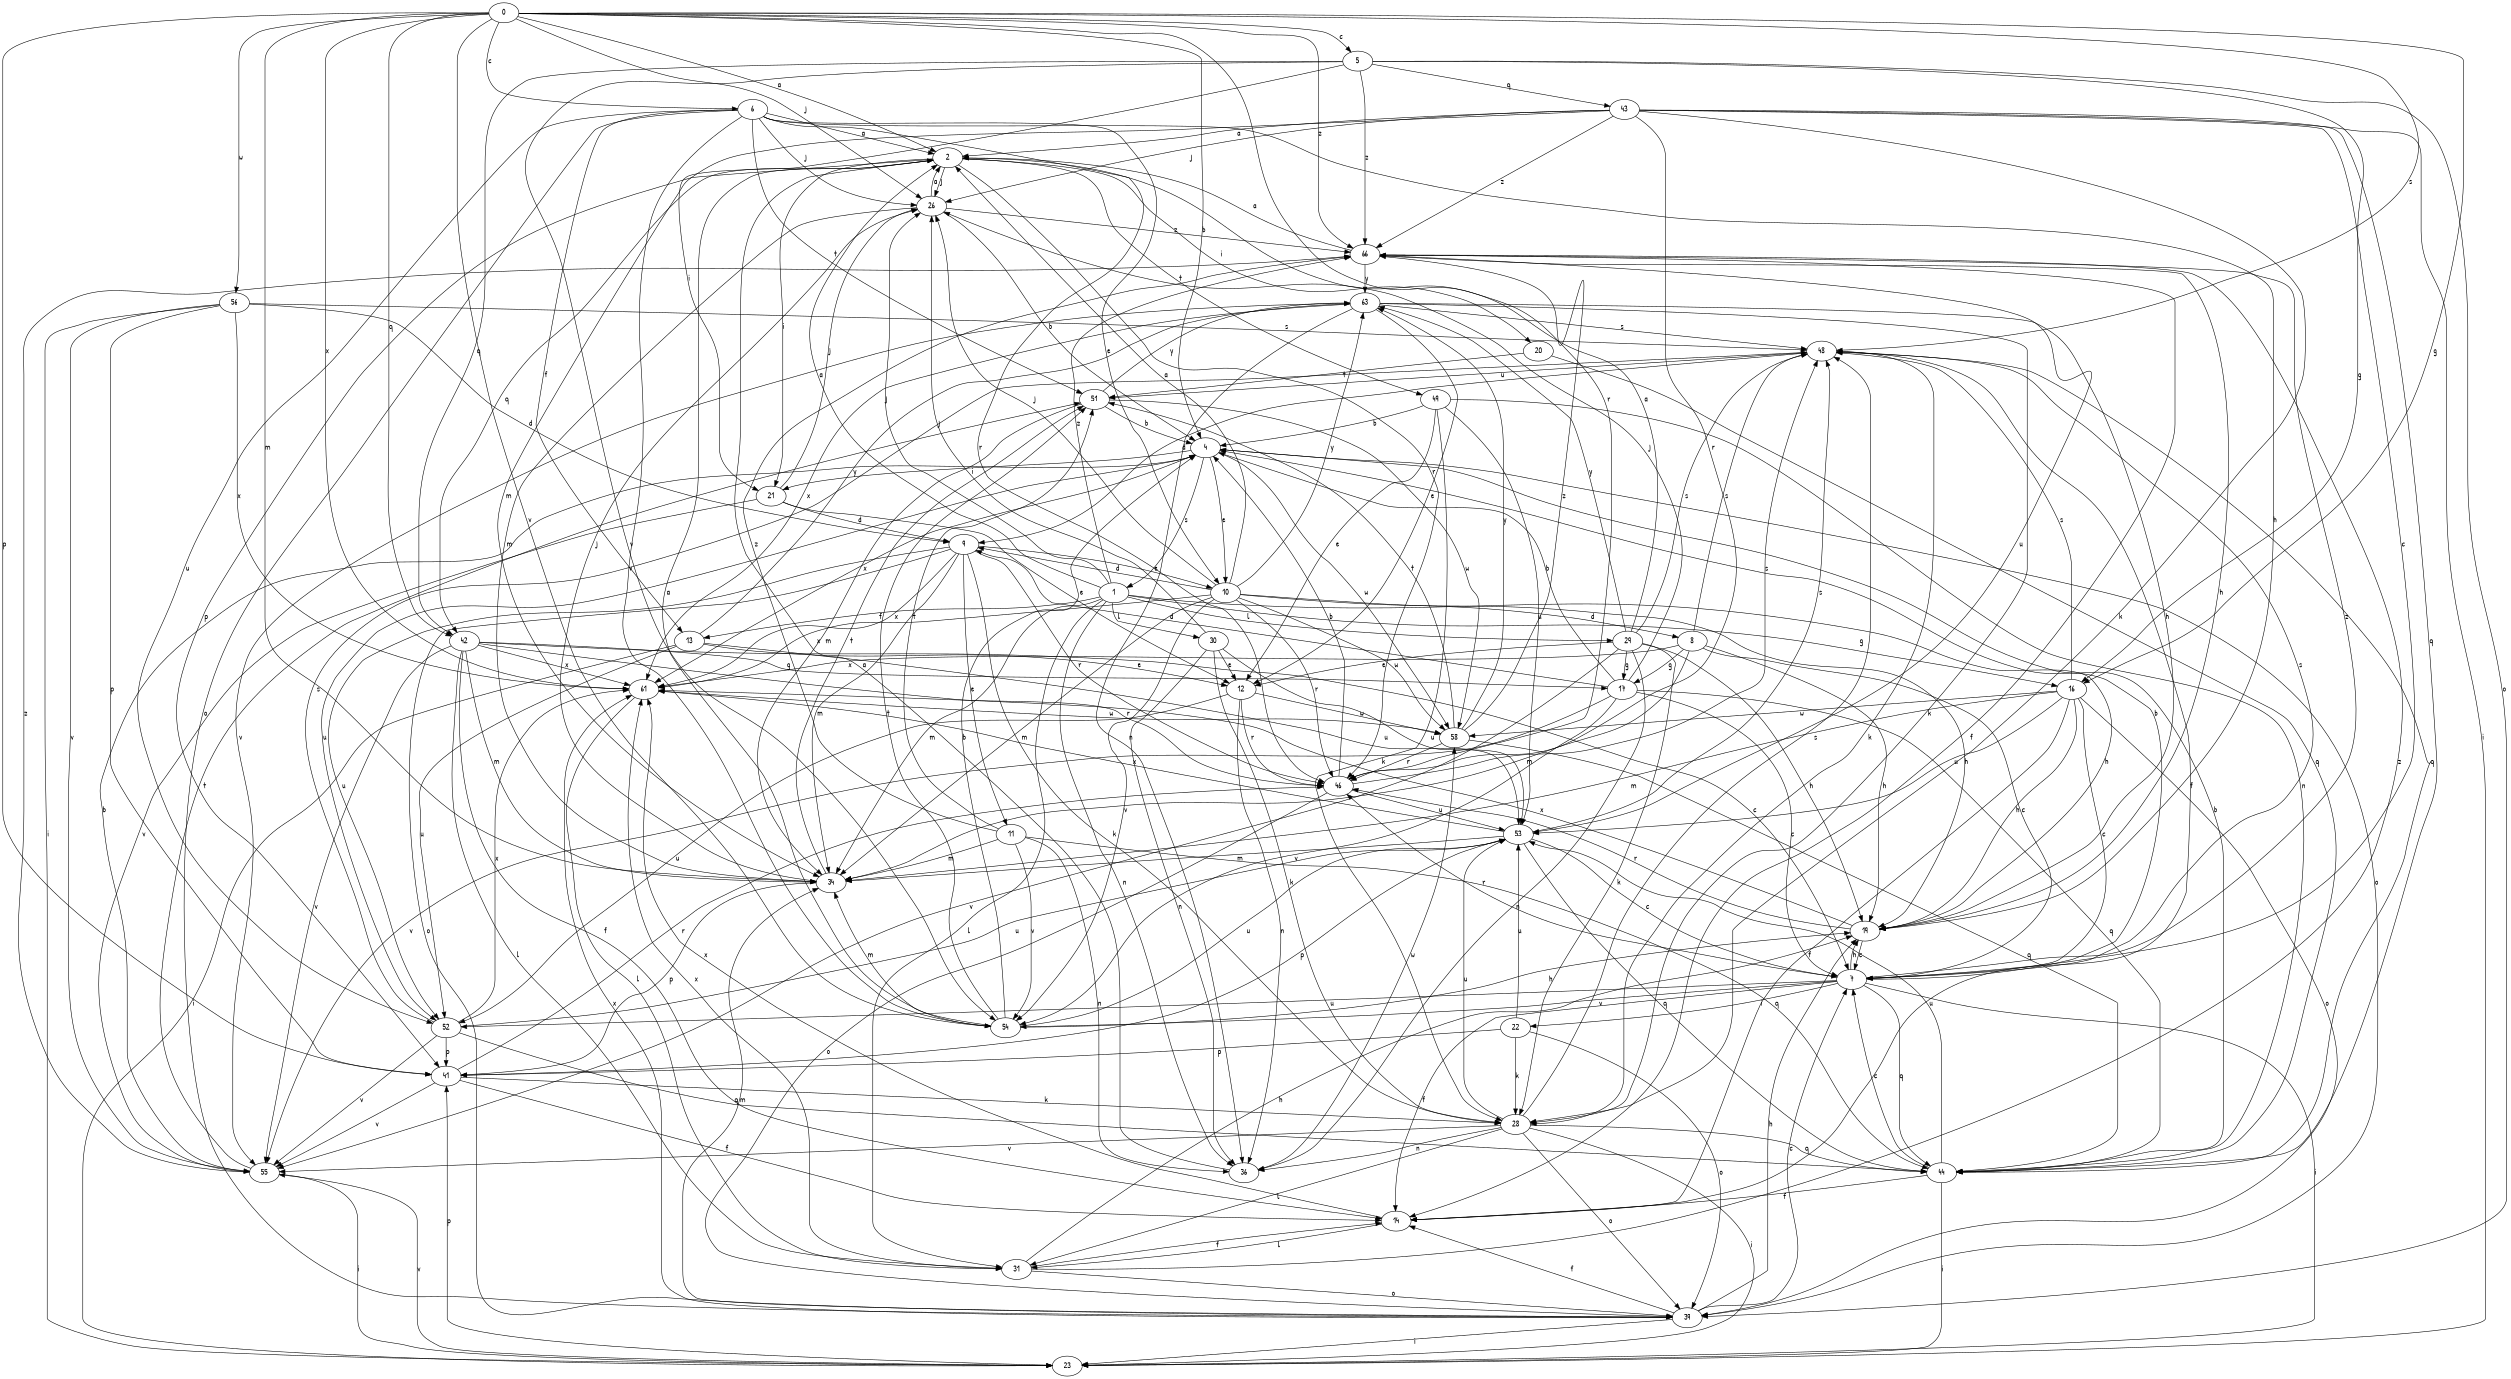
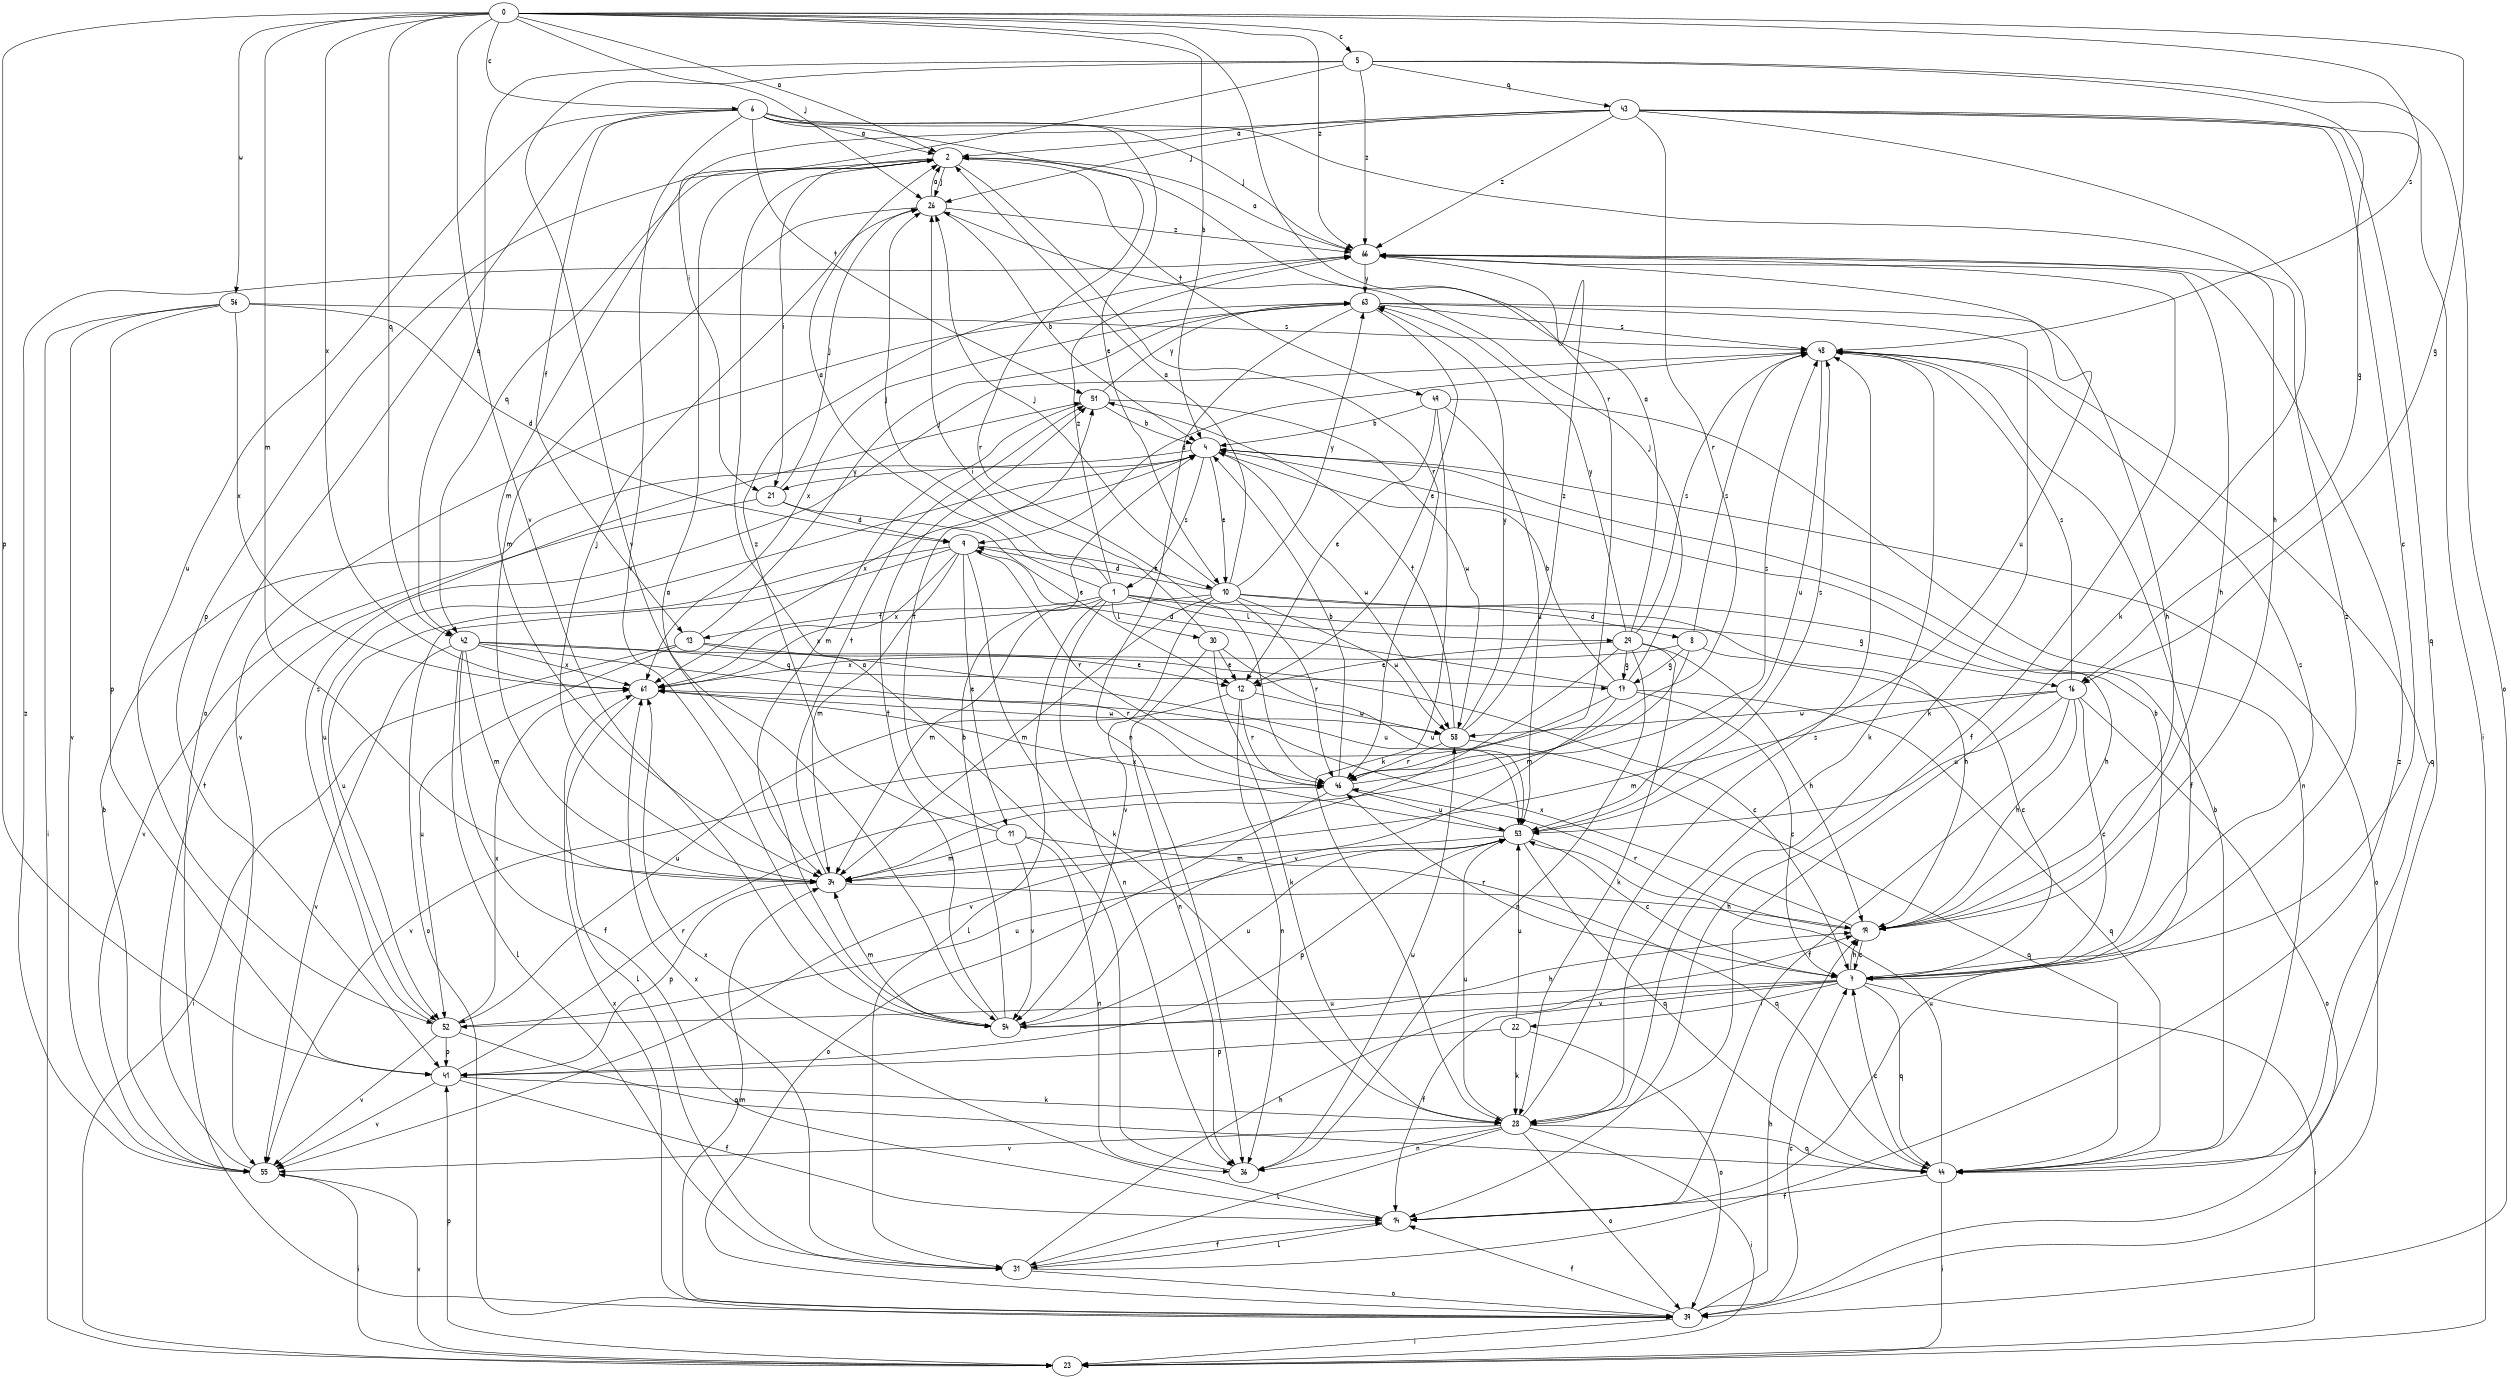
(824, 181) -> (1147, 136)
(1538, 351) -> none
(1461, 375) -> (1782, 644)
(1882, 736) -> (1346, 894)
